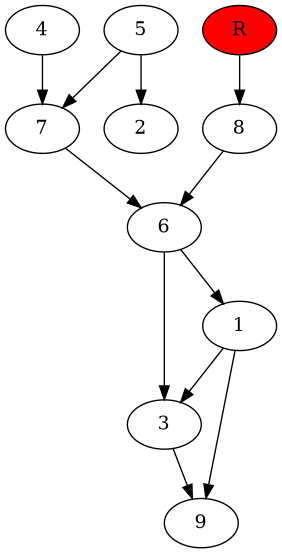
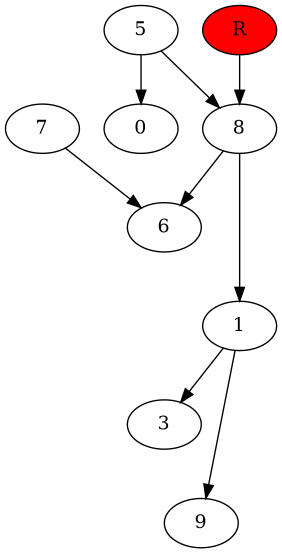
(42, 30) -> none
(97, 75) -> (185, 75)
(141, 129) -> (141, 129)
(198, 271) -> (240, 220)
(164, 319) -> none
(180, 467) -> none
